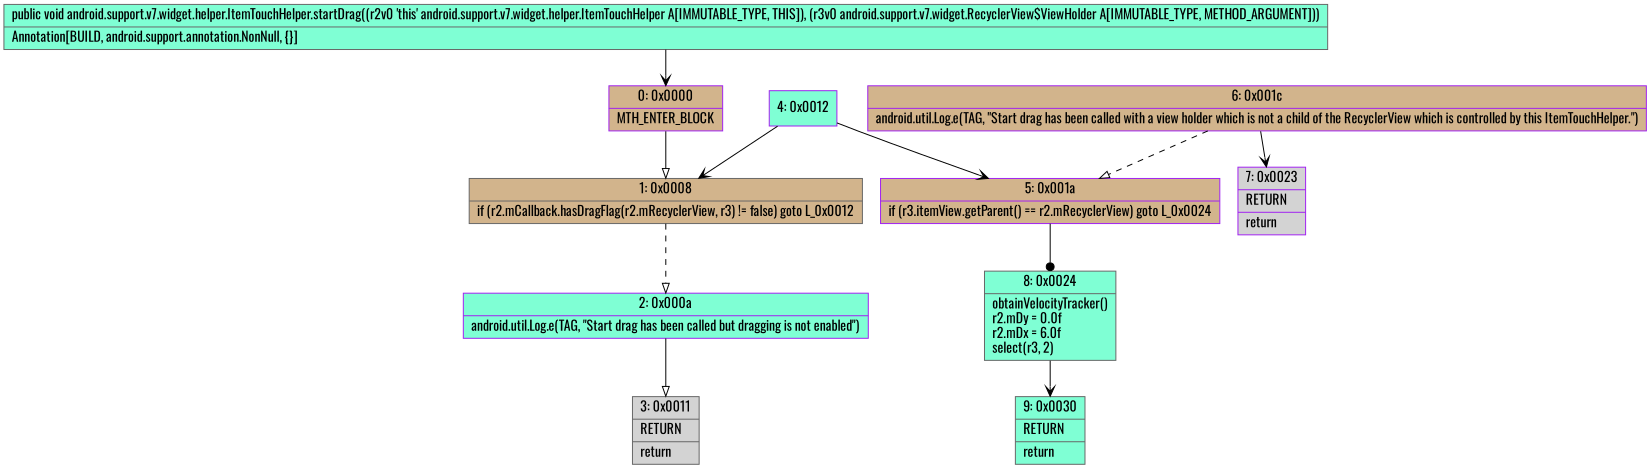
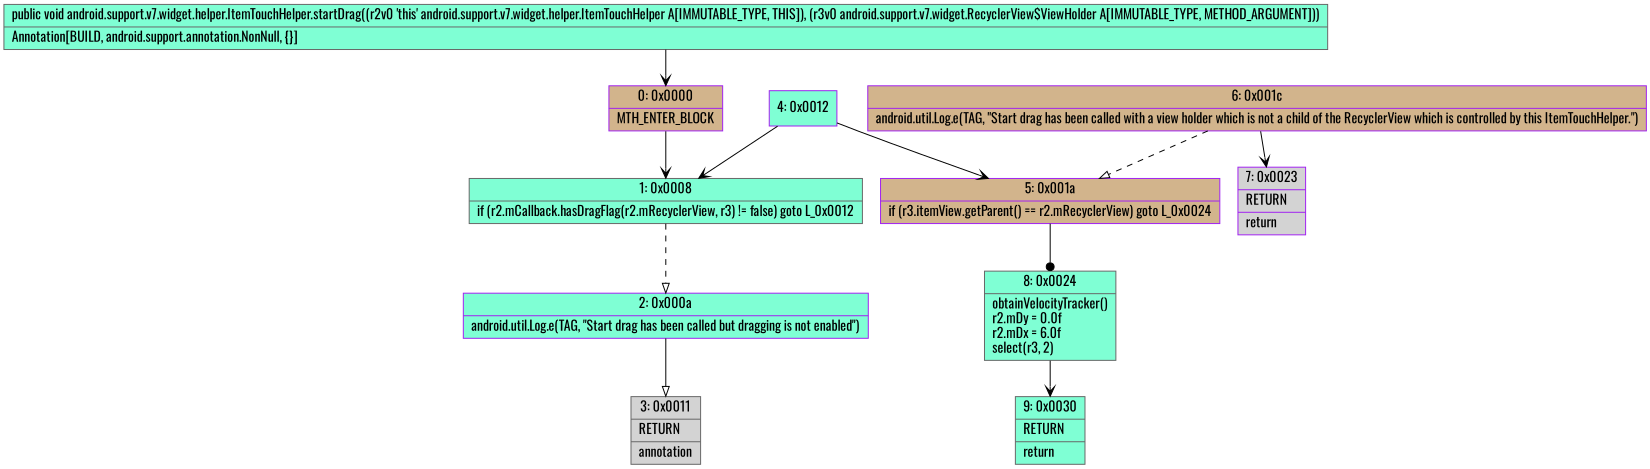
(666, 150) -> (666, 150)
(666, 201) -> (666, 201)
(656, 453) -> (666, 453)
